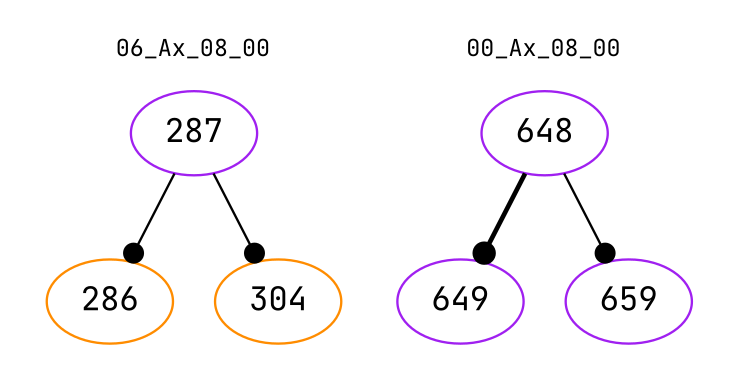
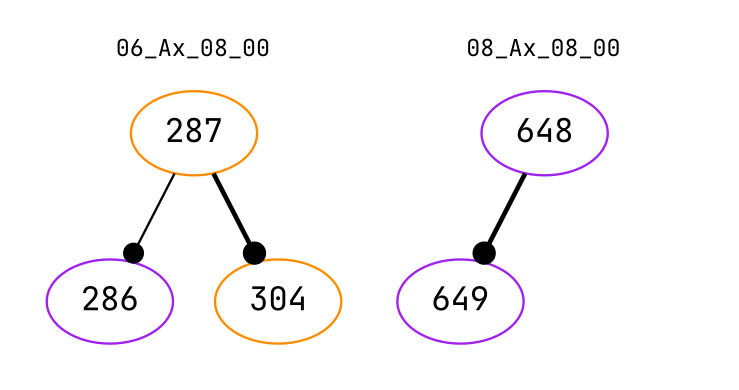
(545, 50) -> (545, 50)
(194, 133) -> (194, 133)
(232, 209) -> (232, 209)
(110, 302) -> (110, 302)
(629, 302) -> none
